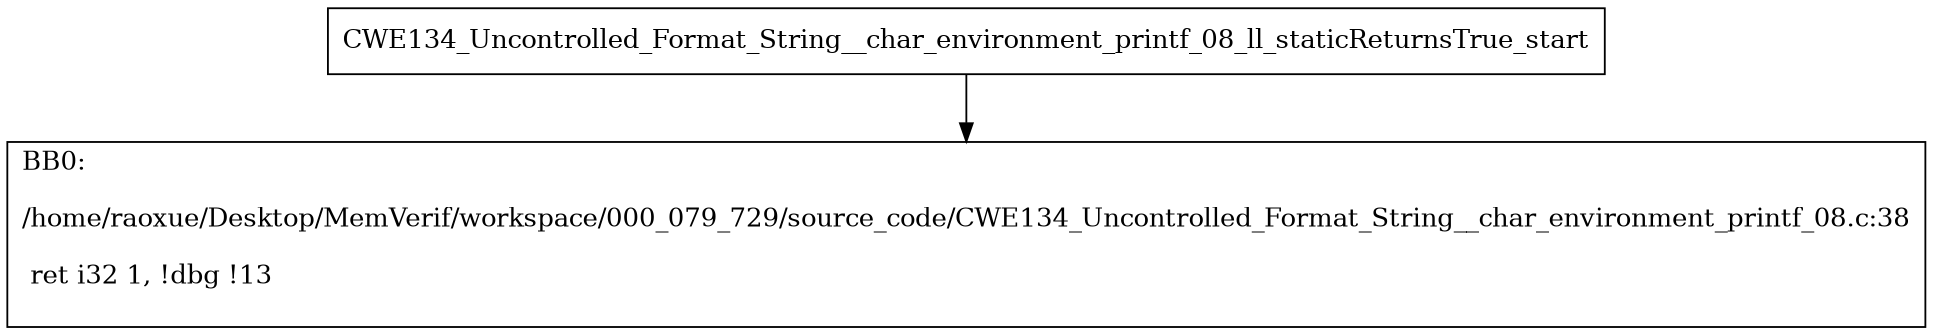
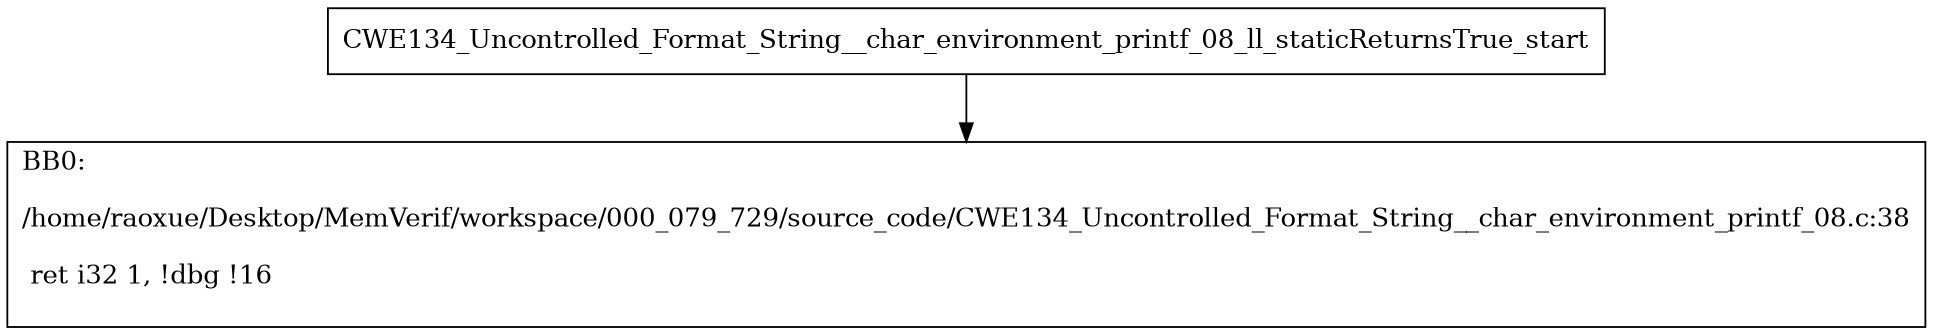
(147, 276) -> (147, 276)
